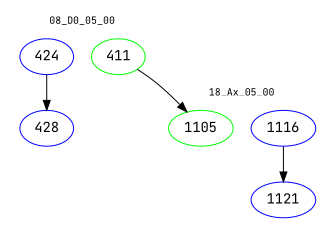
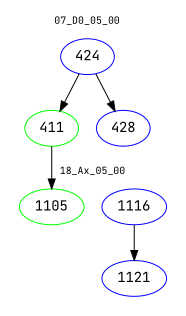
(83, 21) -> (88, 21)
none -> (72, 88)
